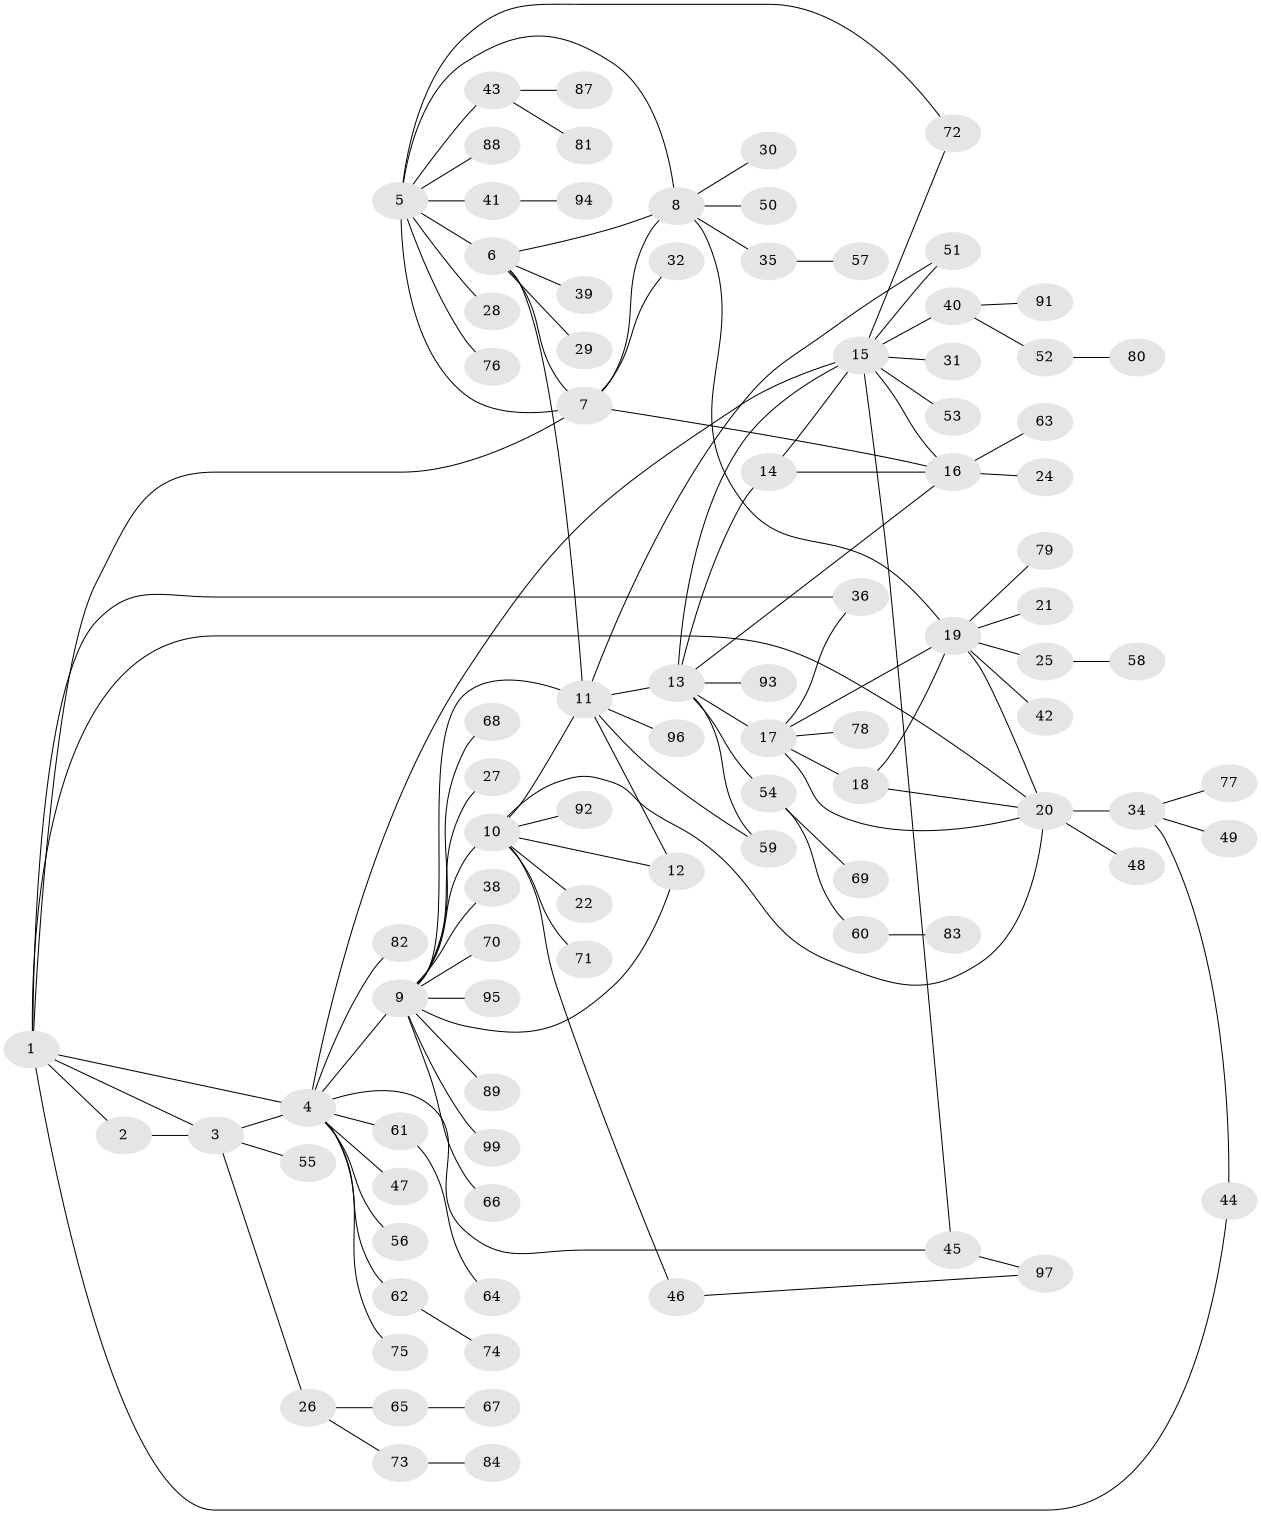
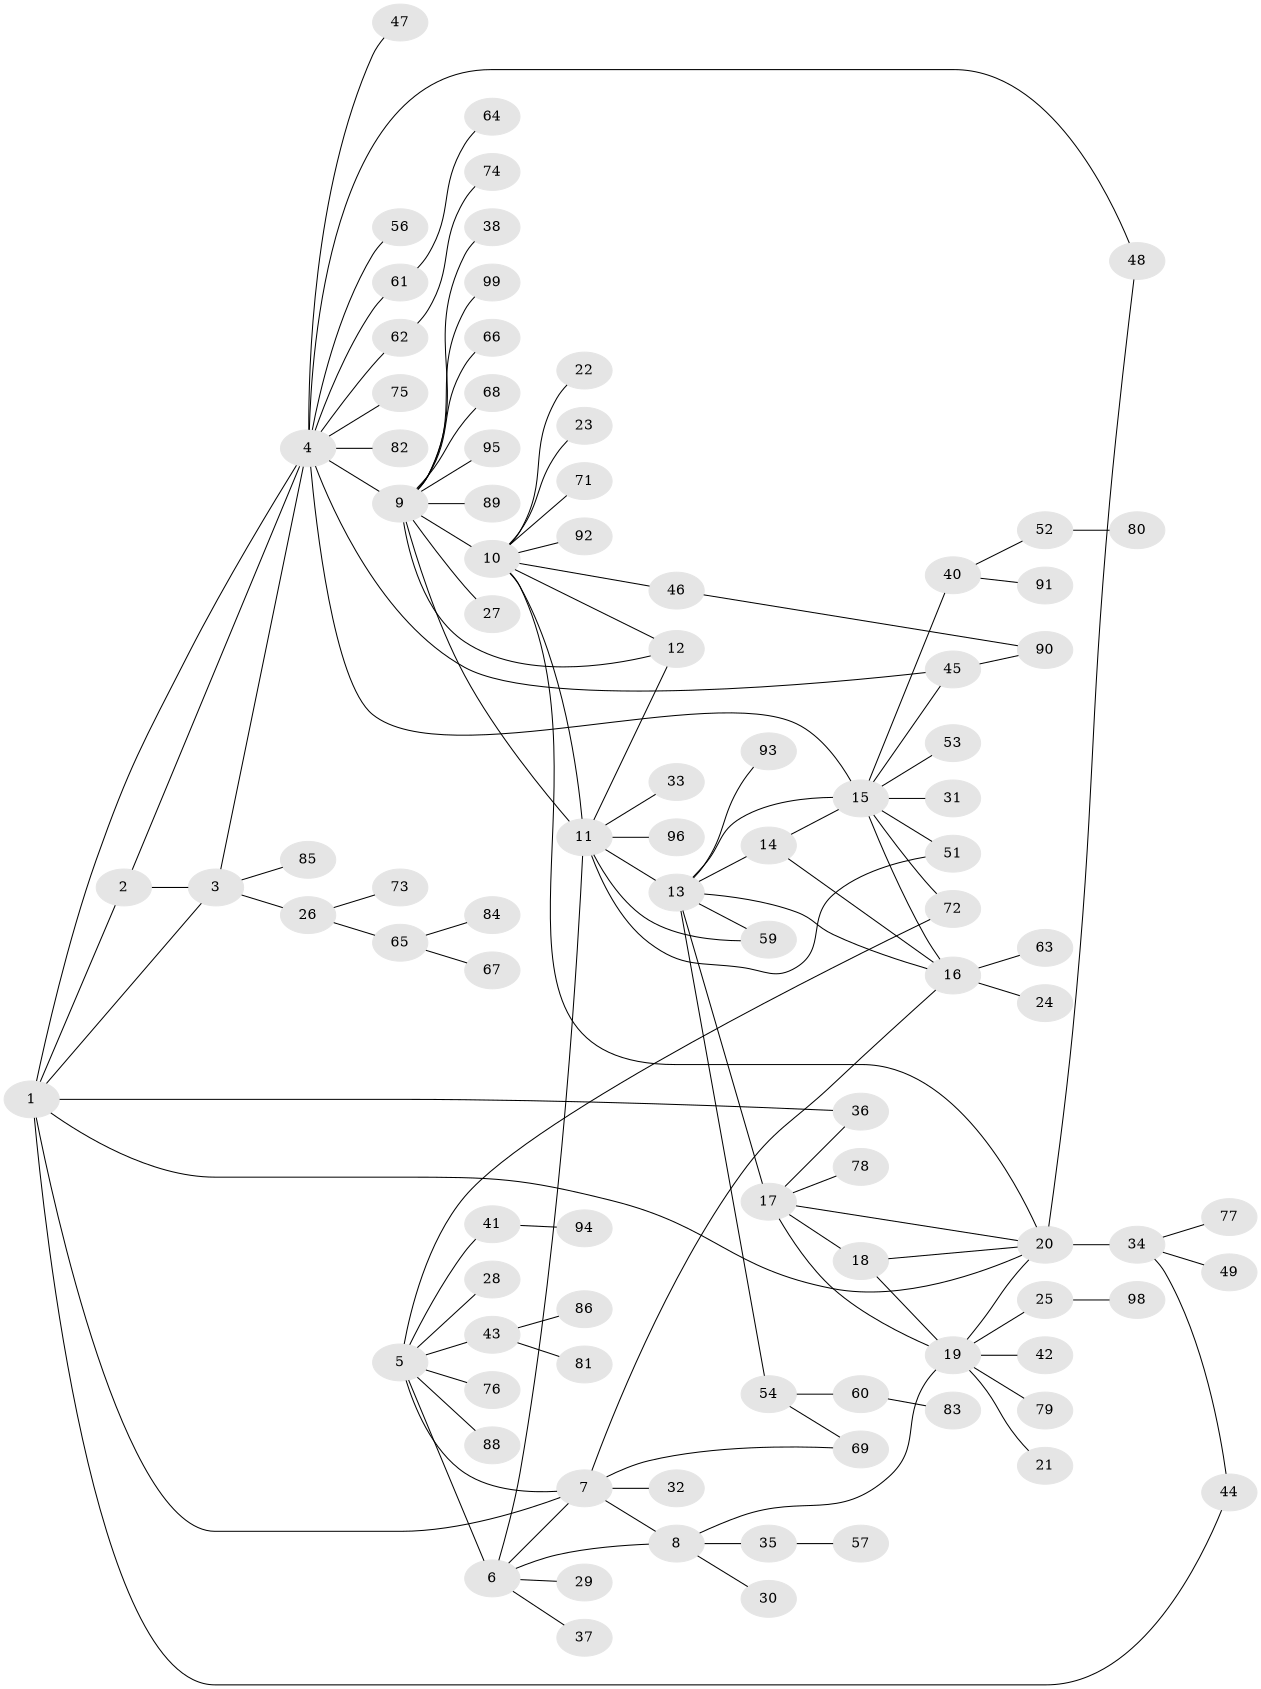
(541, 36) -> none
none -> (632, 70)
(584, 90) -> (584, 1309)
(769, 206) -> none
(584, 295) -> (584, 1638)
none -> (584, 426)
(1137, 661) -> (1137, 1300)
none -> (216, 668)
none -> (677, 782)
(492, 943) -> none
(308, 1163) -> (308, 860)
(1045, 1274) -> (1045, 650)
none -> (718, 1450)
(446, 1463) -> (446, 929)
